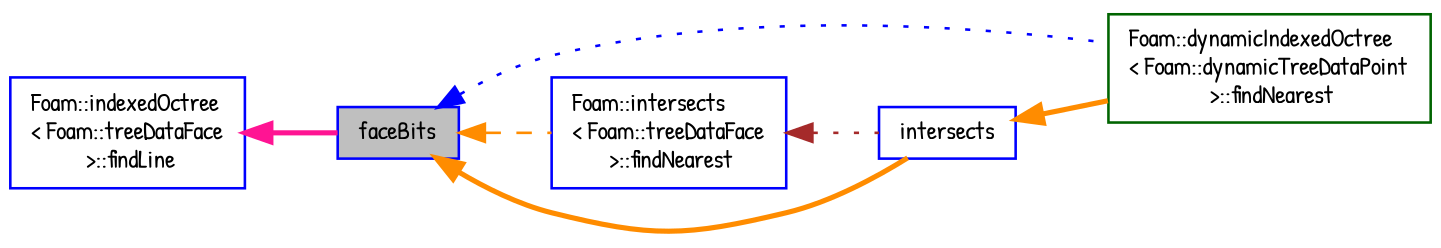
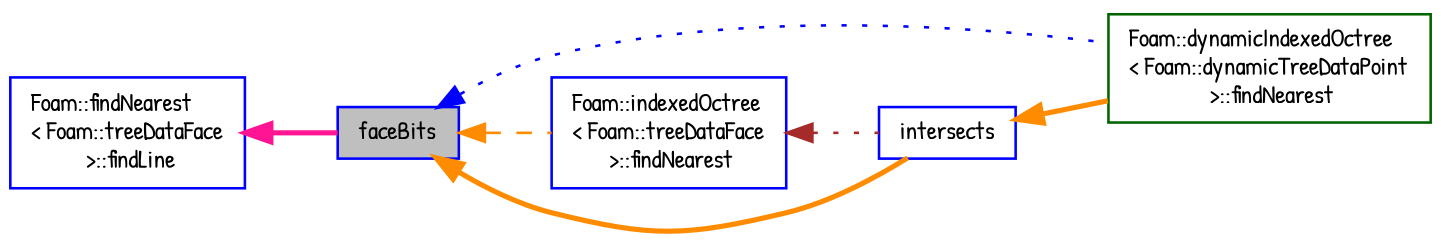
(128, 133) -> (128, 133)
(669, 133) -> (669, 133)
